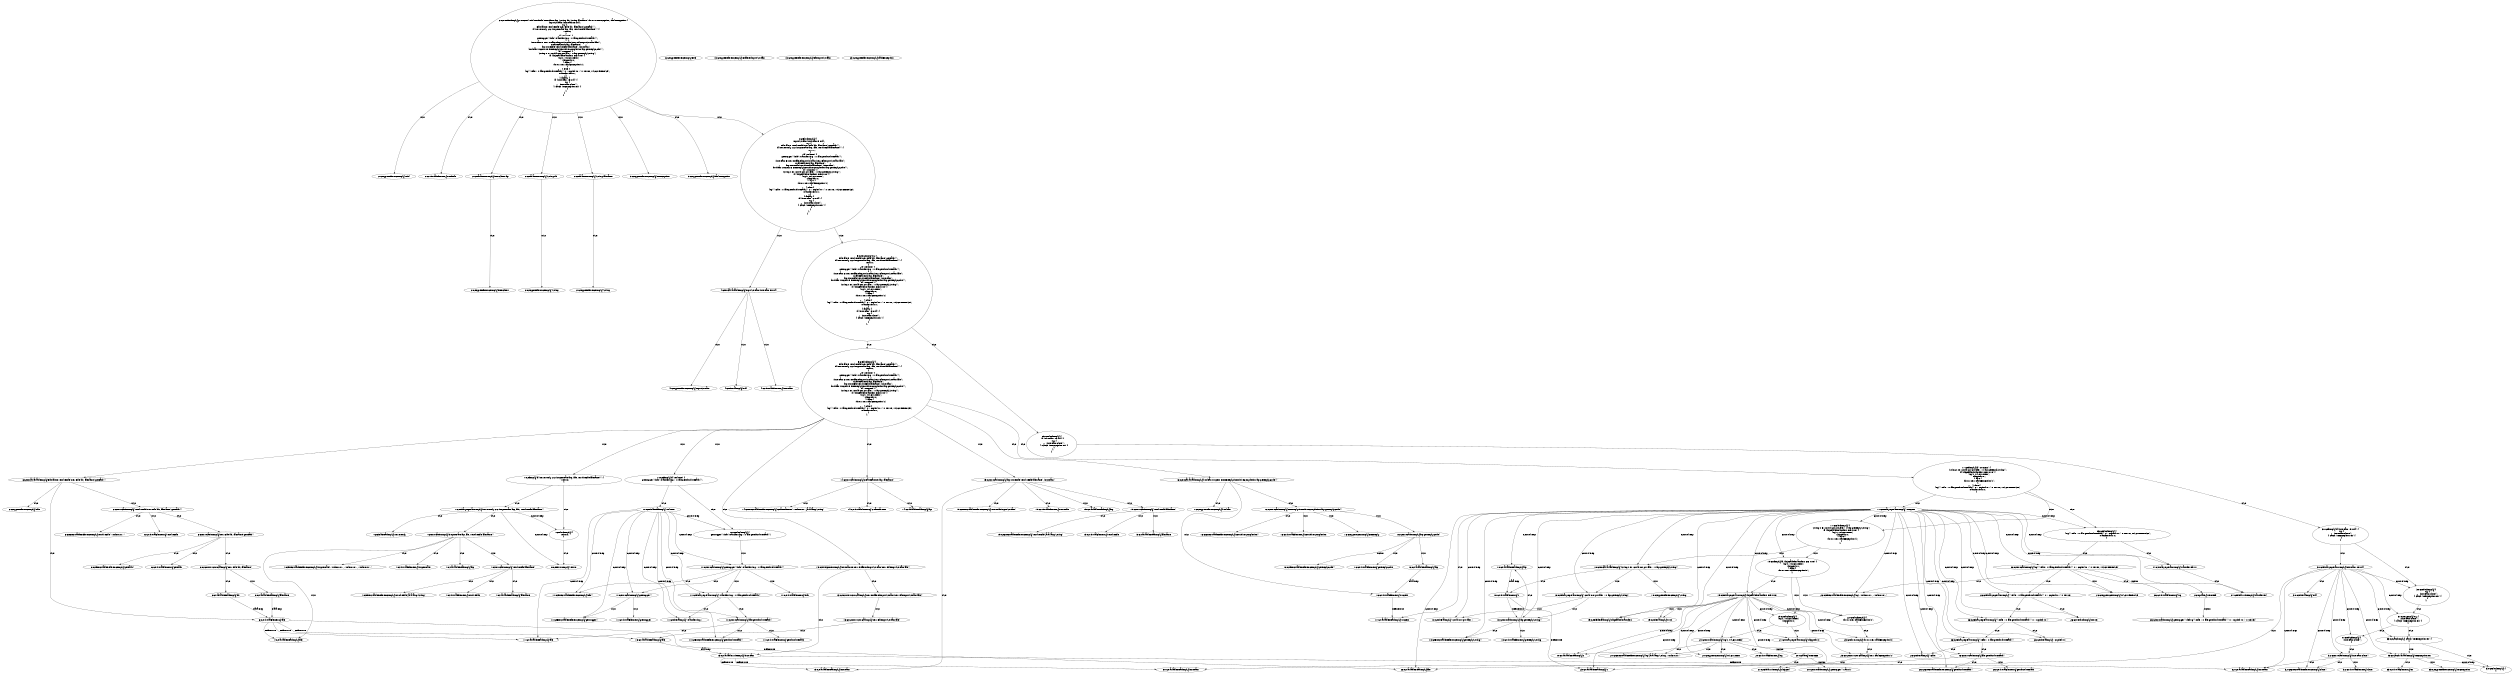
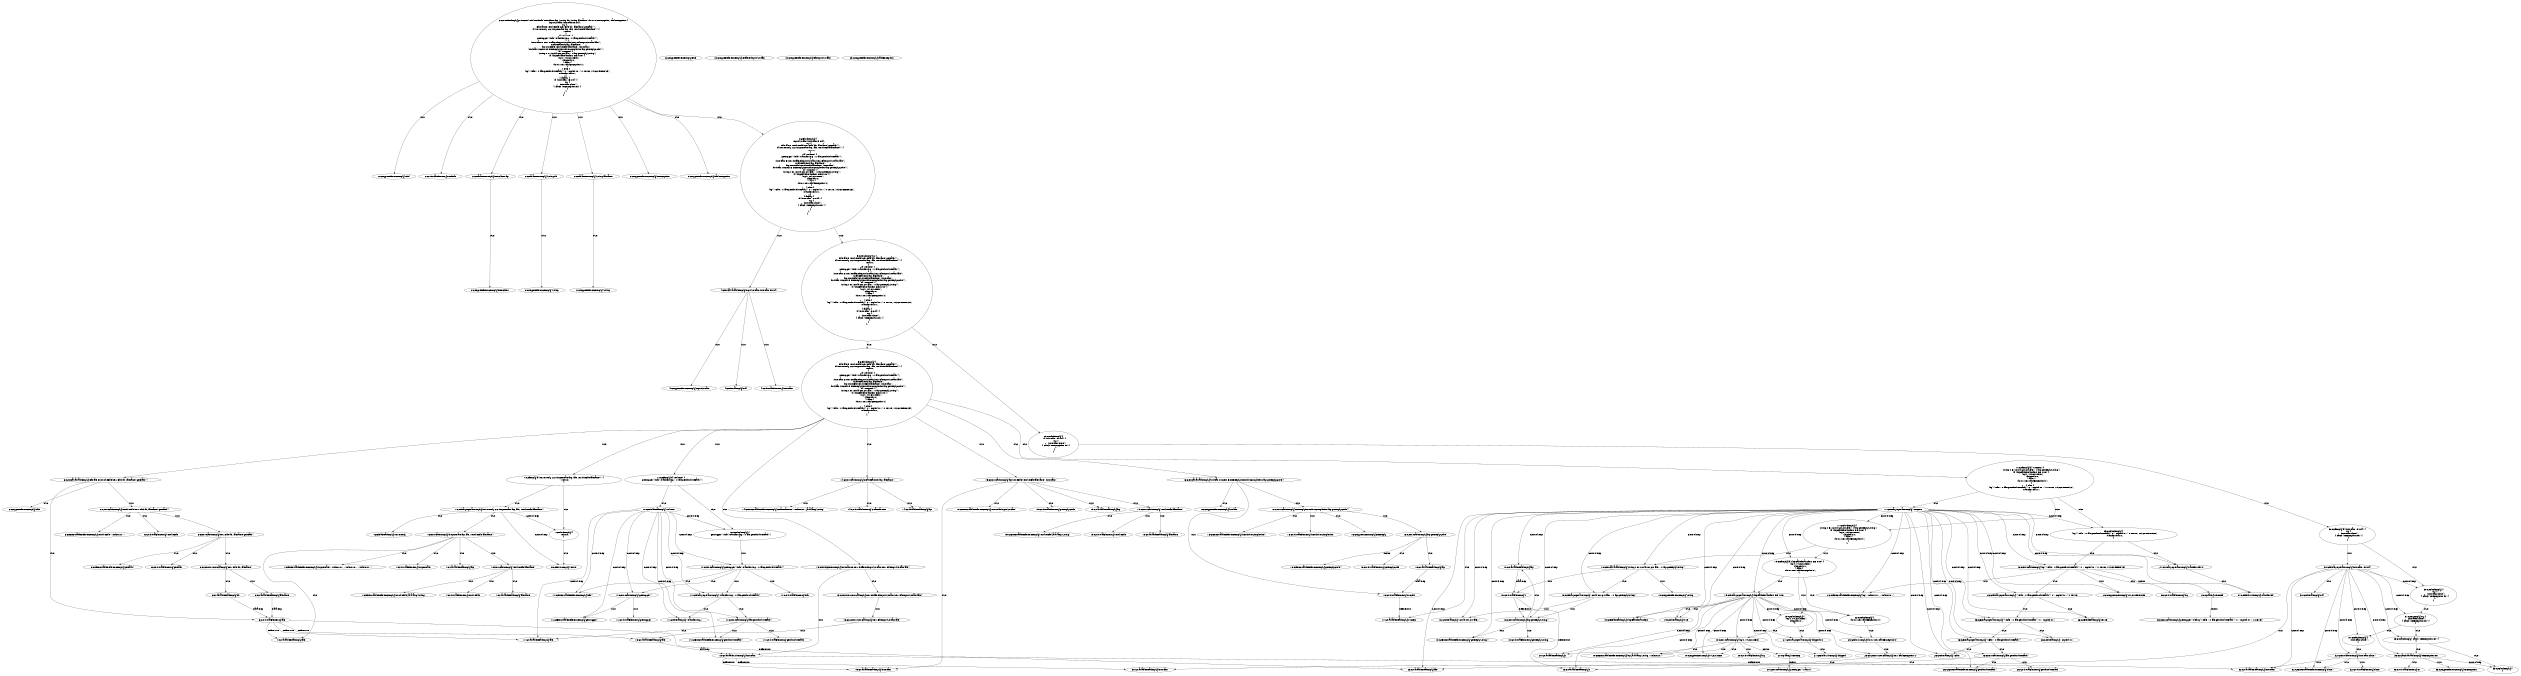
(1052, 510) -> (1056, 510)
(2084, 620) -> (2093, 620)
(1791, 662) -> (1816, 648)
